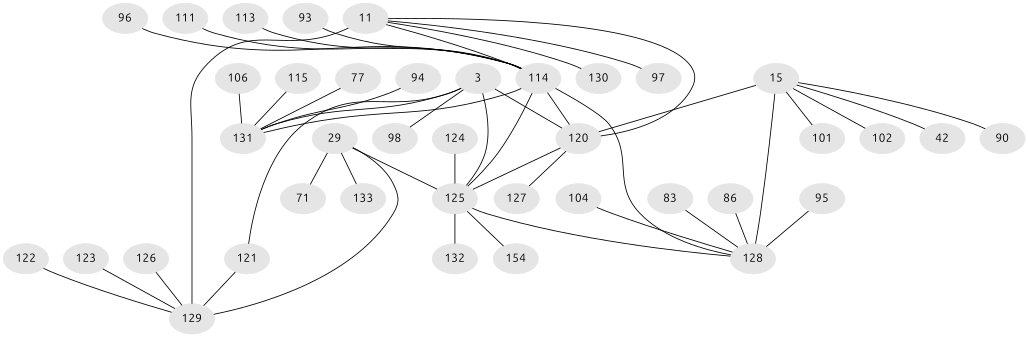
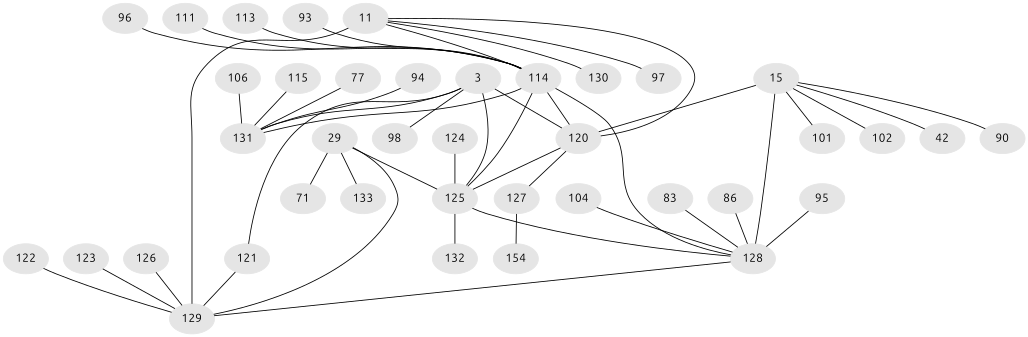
(485, 229) -> (516, 229)
none -> (472, 289)
